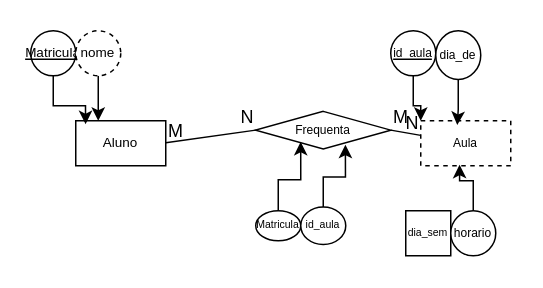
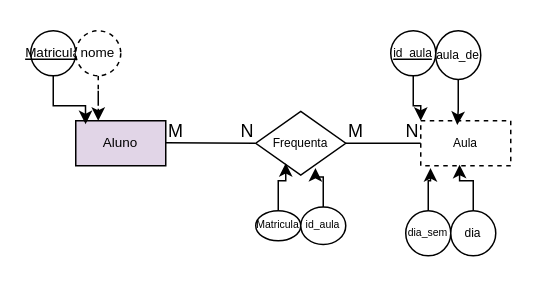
(458, 55) -> (458, 55)
(98, 85) -> (98, 85)
(323, 130) -> (301, 143)
(121, 143) -> (121, 143)
none -> (428, 194)
(428, 233) -> (428, 233)
(473, 233) -> (473, 233)
